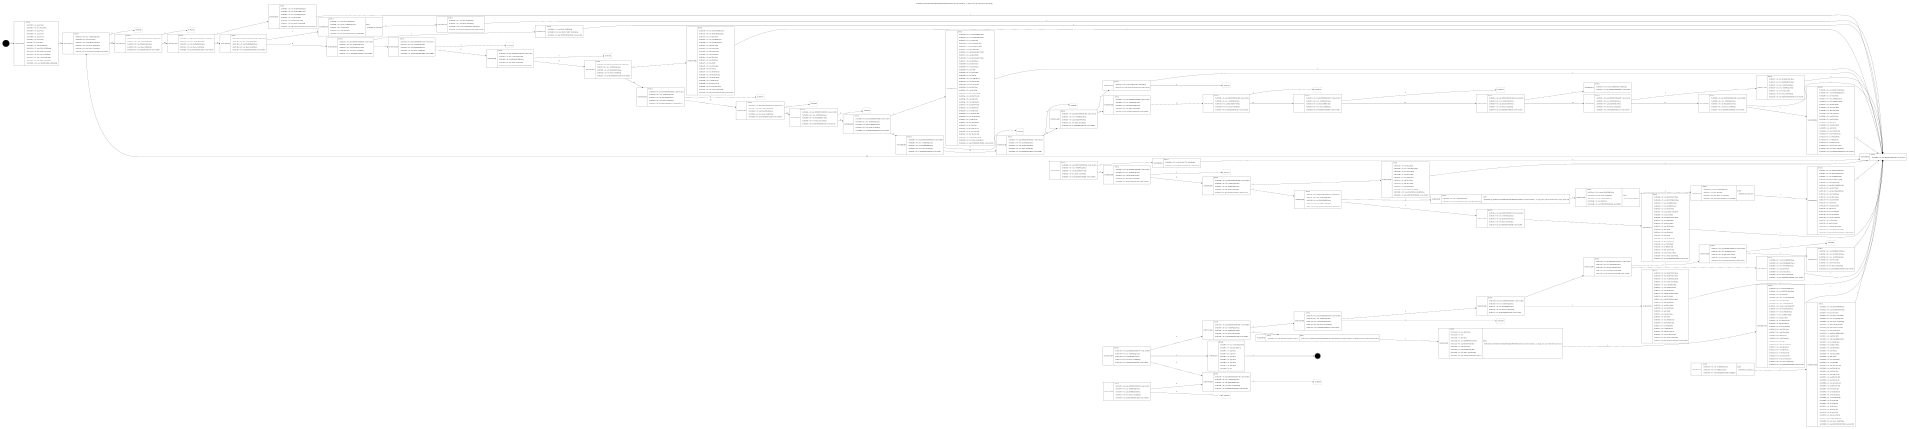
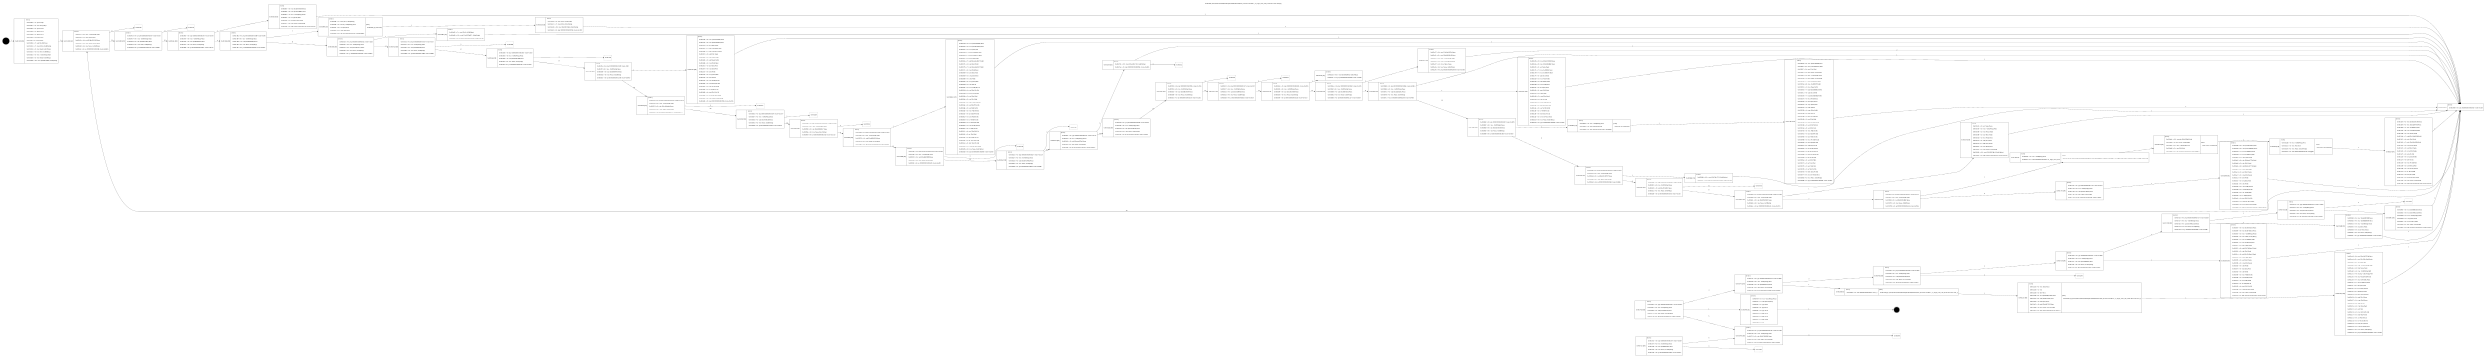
none -> (1492, 127)
